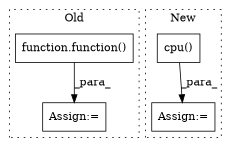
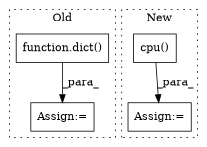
(74, 48) -> (62, 48)
